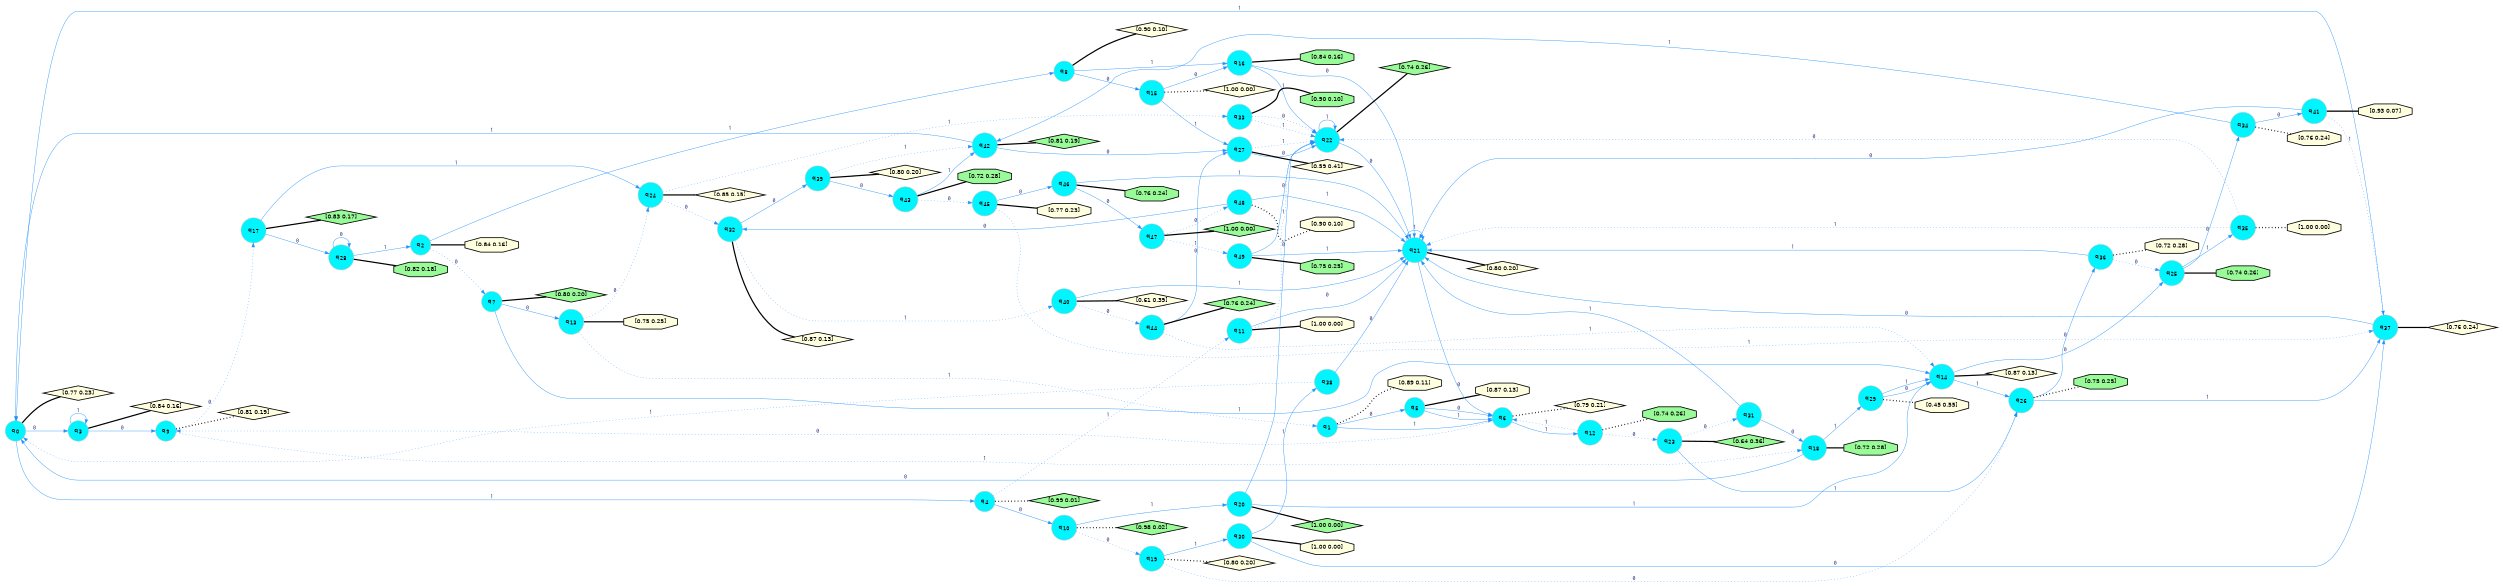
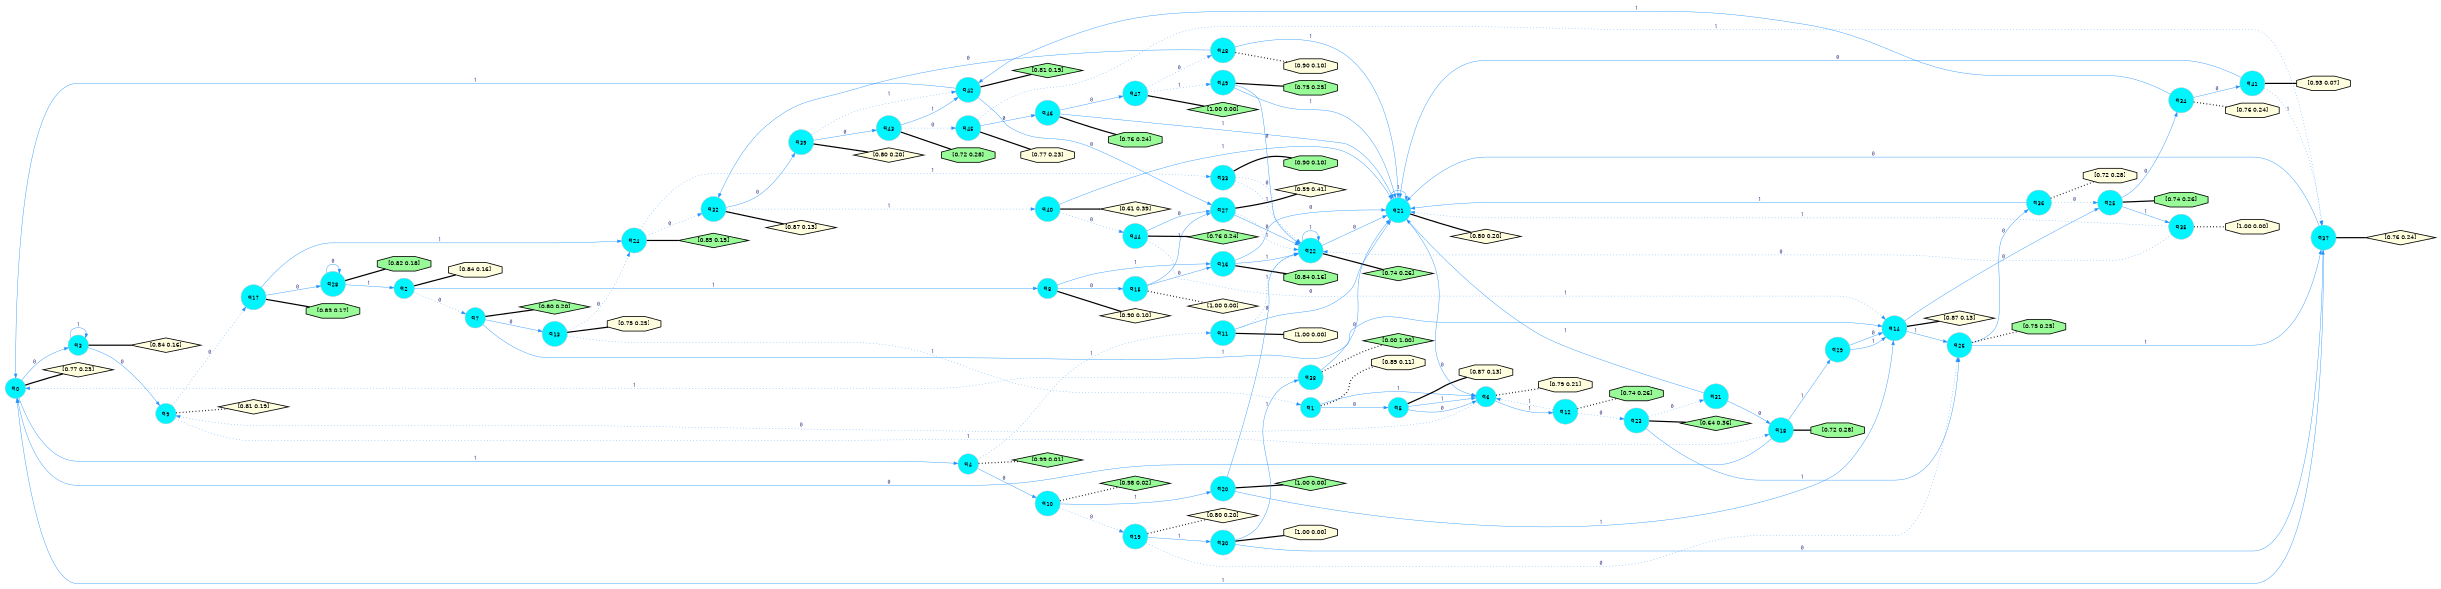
(730, 195) -> (713, 240)
(341, 217) -> (333, 311)
none -> (1398, 341)
(1942, 405) -> none
(1590, 406) -> (1565, 385)
